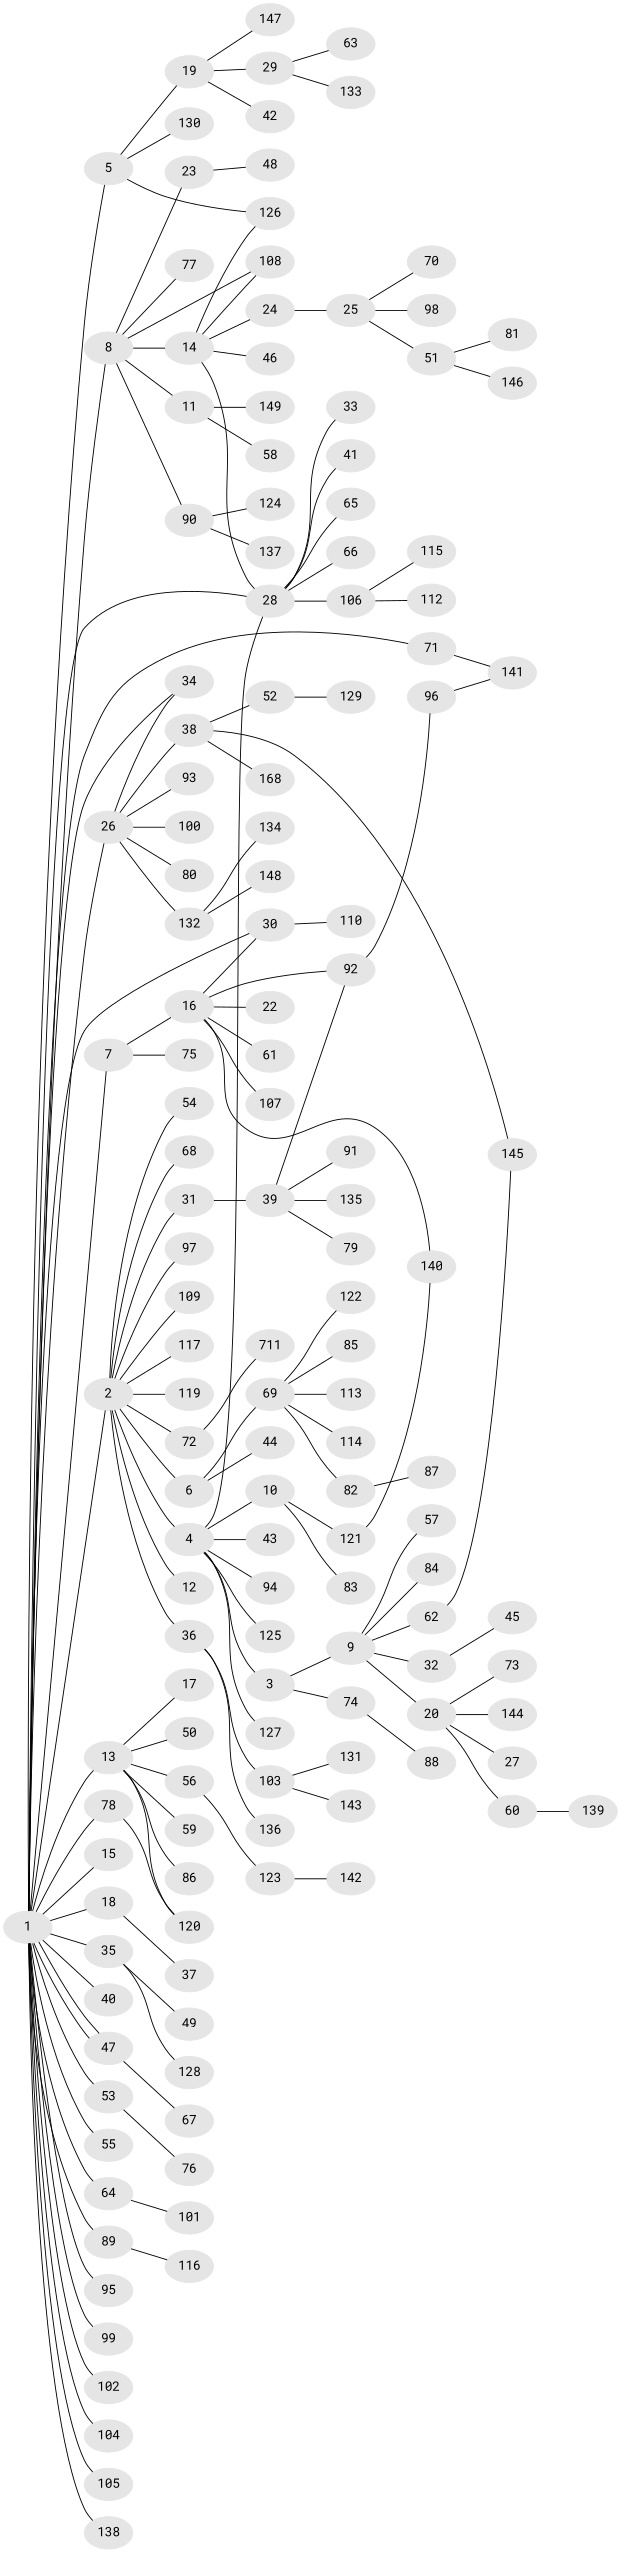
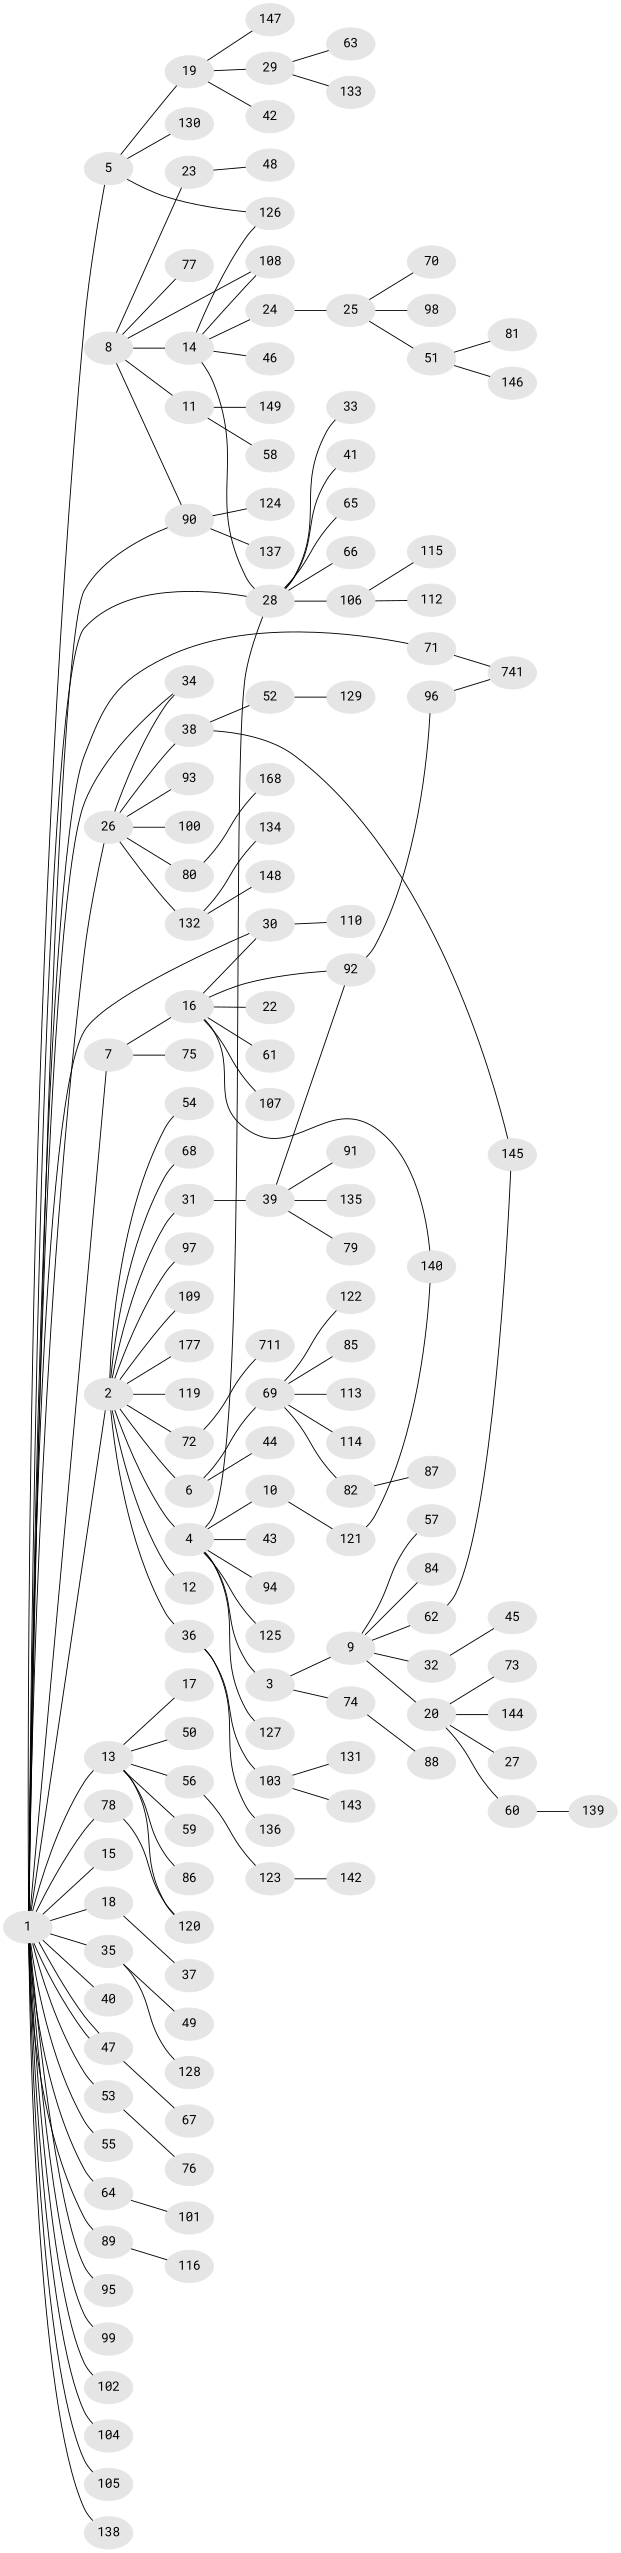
(512, 673) -> (512, 673)
(230, 755) -> (230, 828)
(65, 827) -> (46, 1197)
(189, 1346) -> (189, 1346)
(351, 1588) -> none
